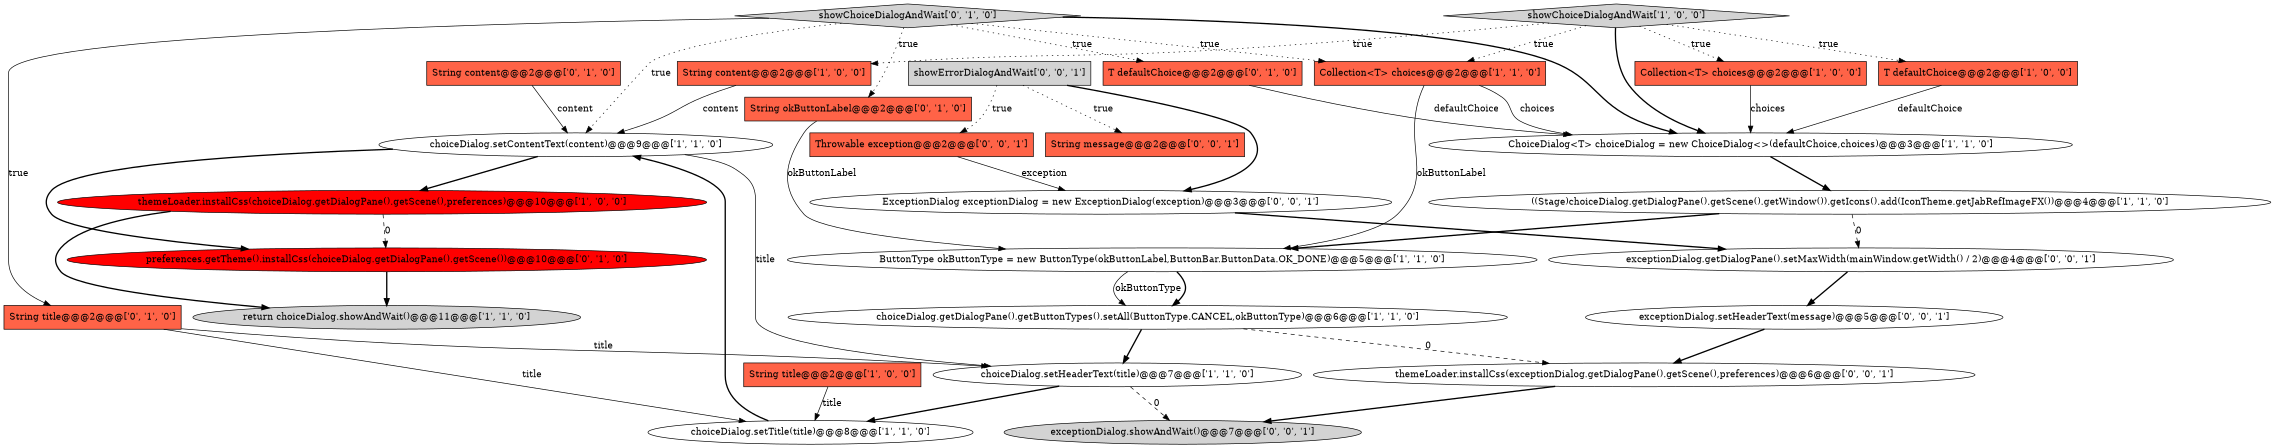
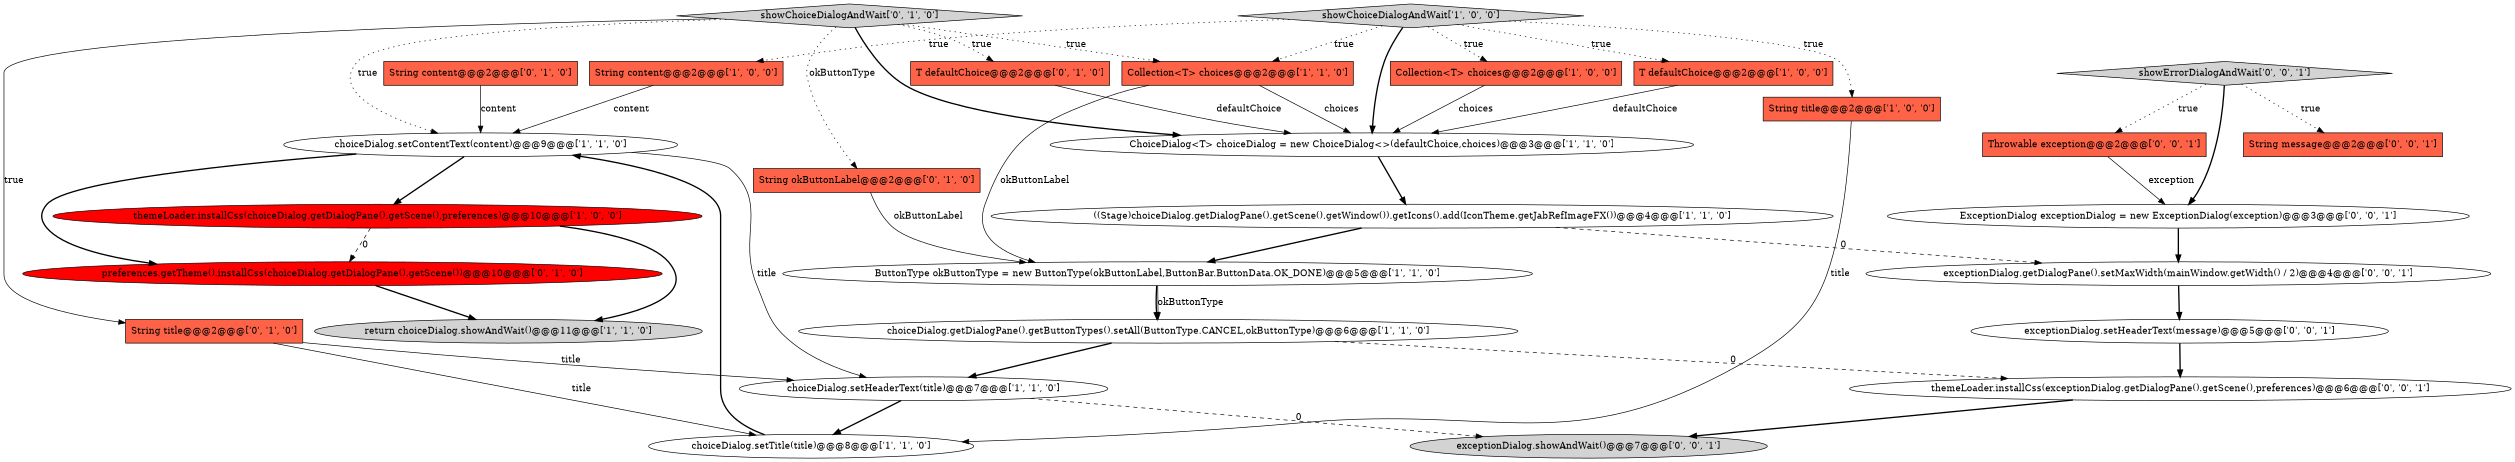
none -> (1692, 34)
(909, 45) -> (842, 73)
(1000, 73) -> (2225, 73)
